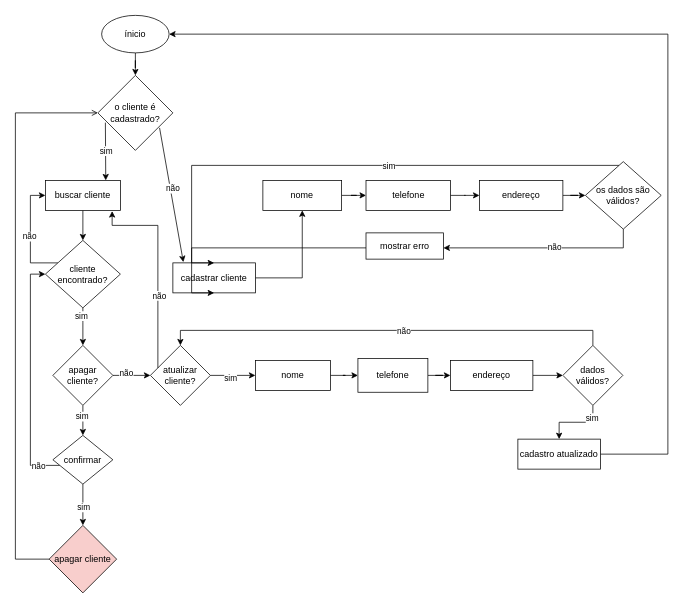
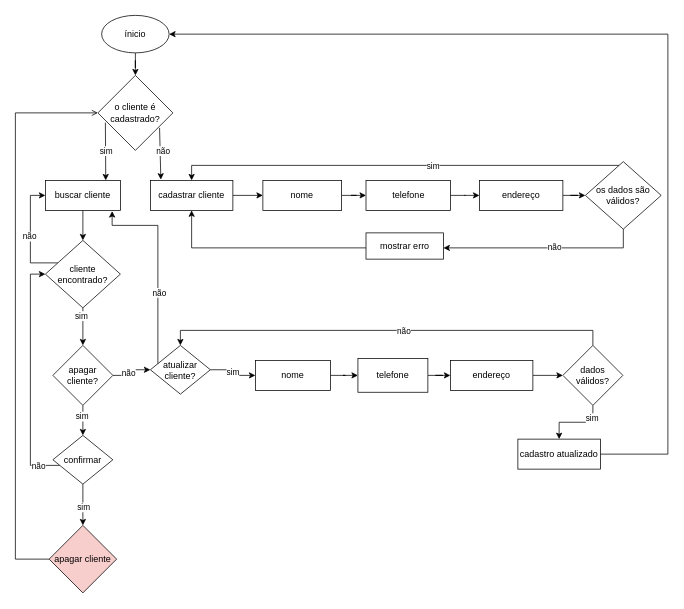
(214, 278) -> (192, 195)
(180, 375) -> (180, 370)
